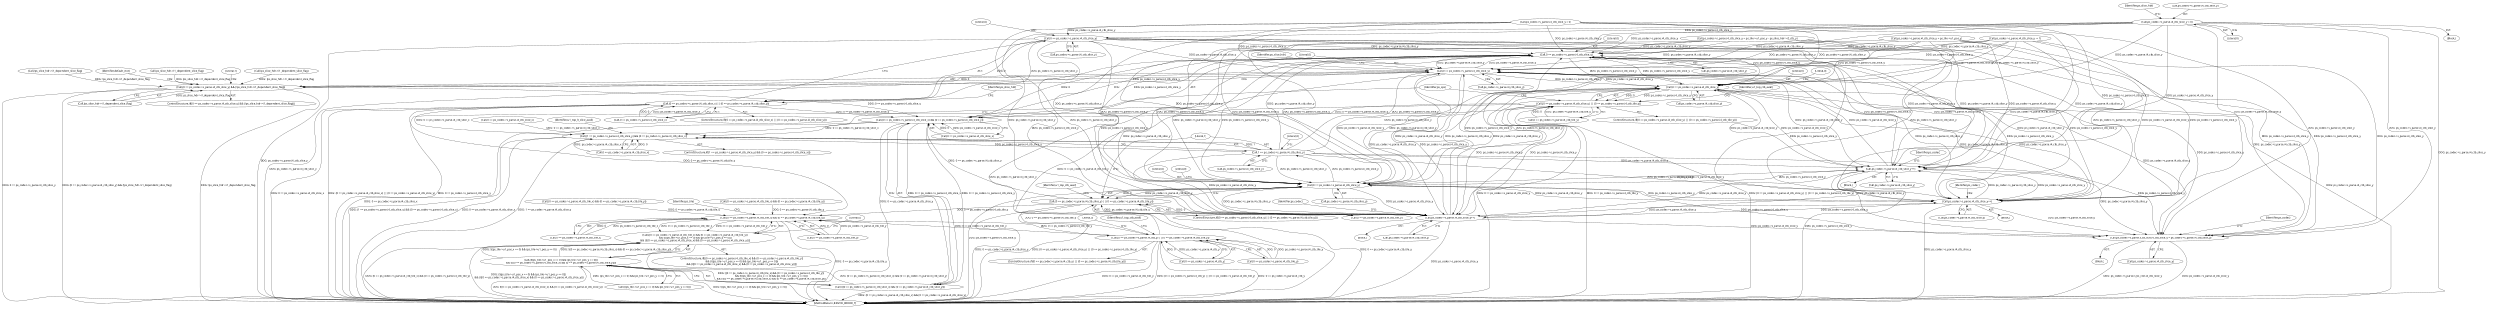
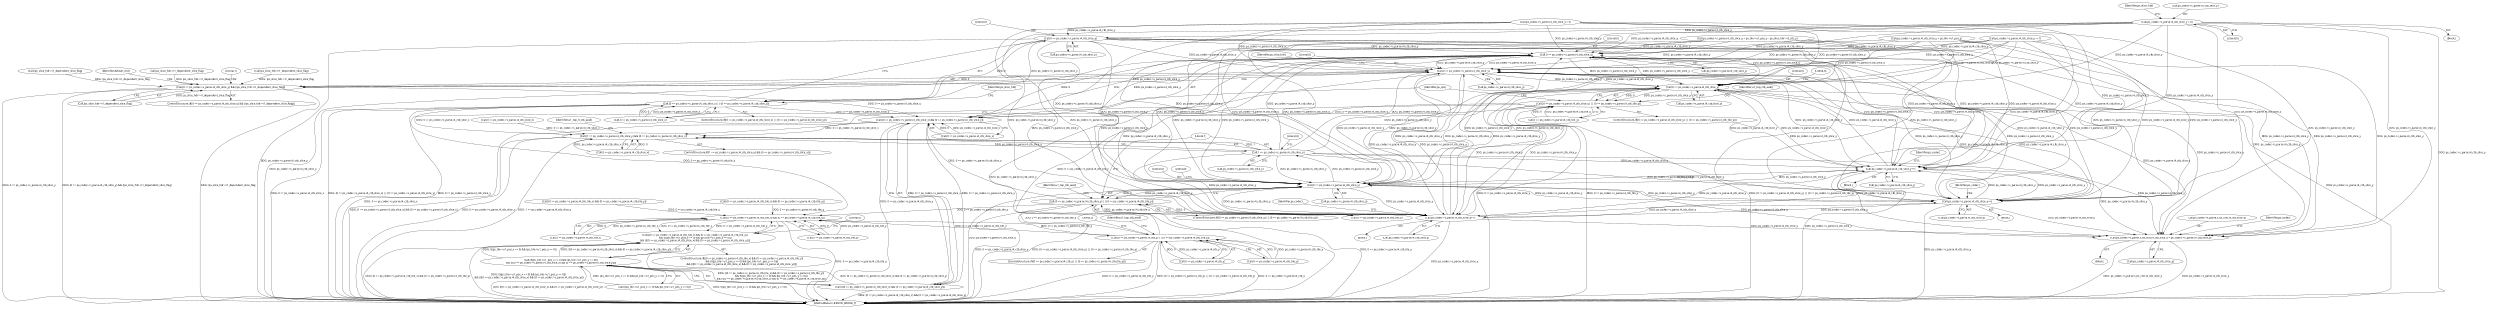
(574, 120) -> (574, 120)
(683, 202) -> none
none -> (2217, 218)
